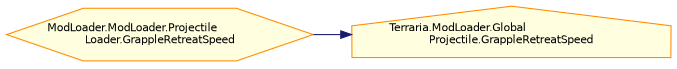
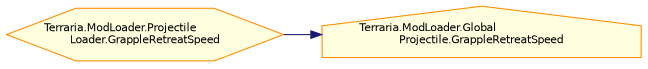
(160, 35) -> (145, 35)
